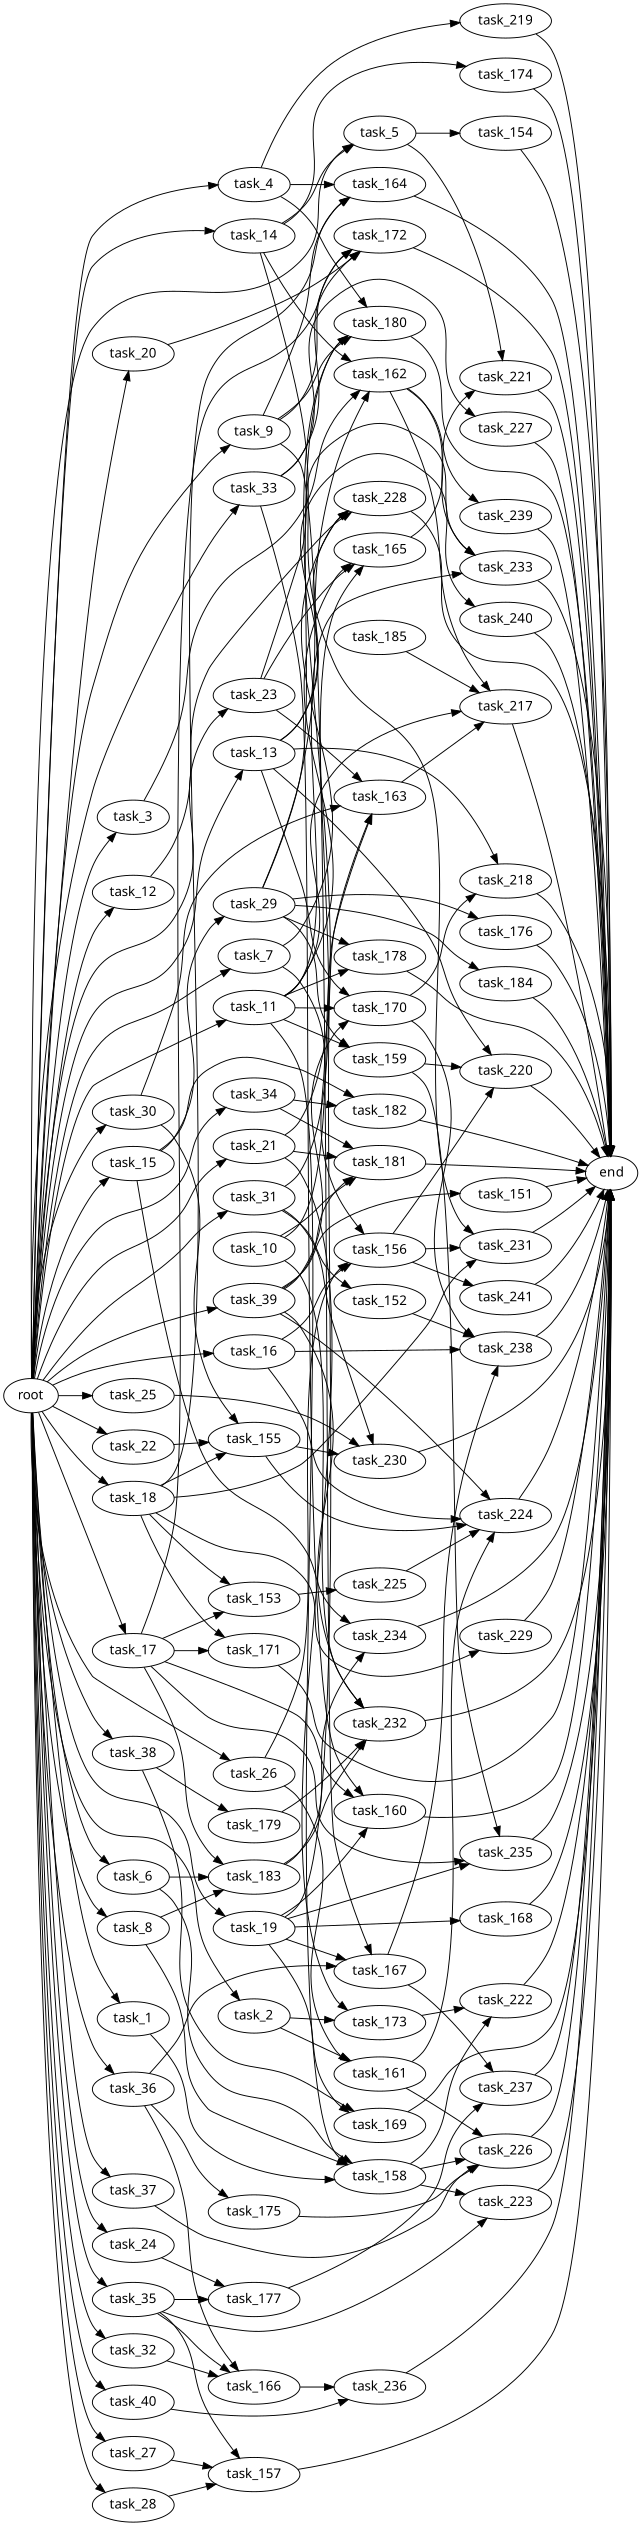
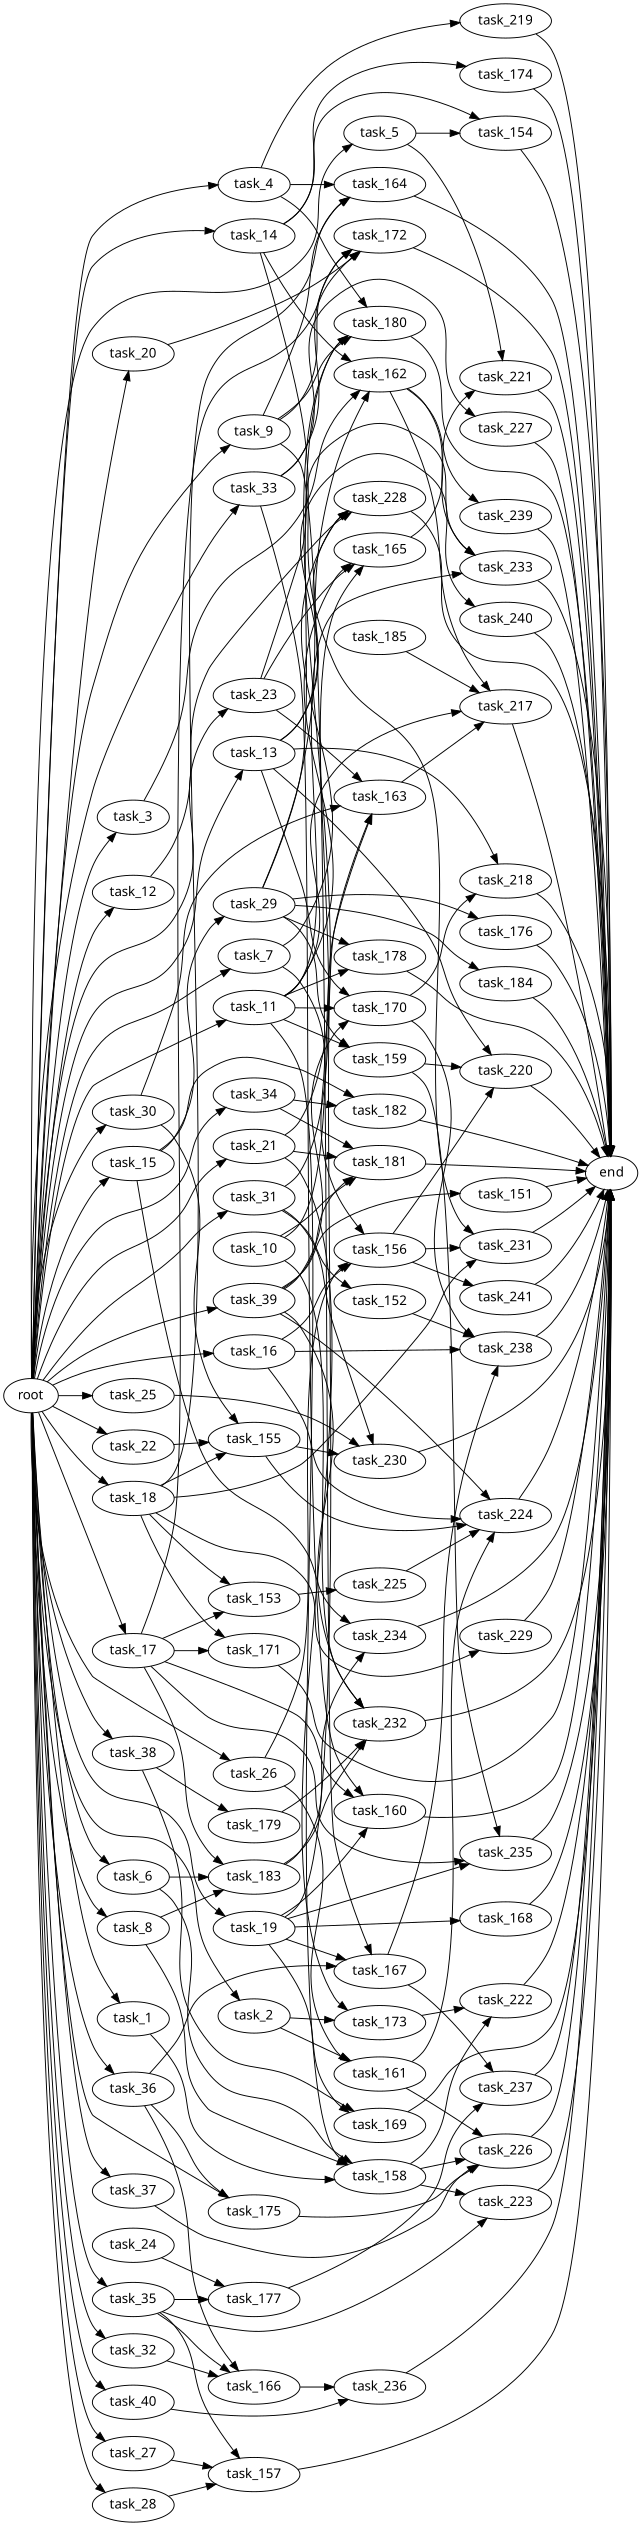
(315, 188) -> (338, 105)
(48, 1822) -> (54, 1840)
